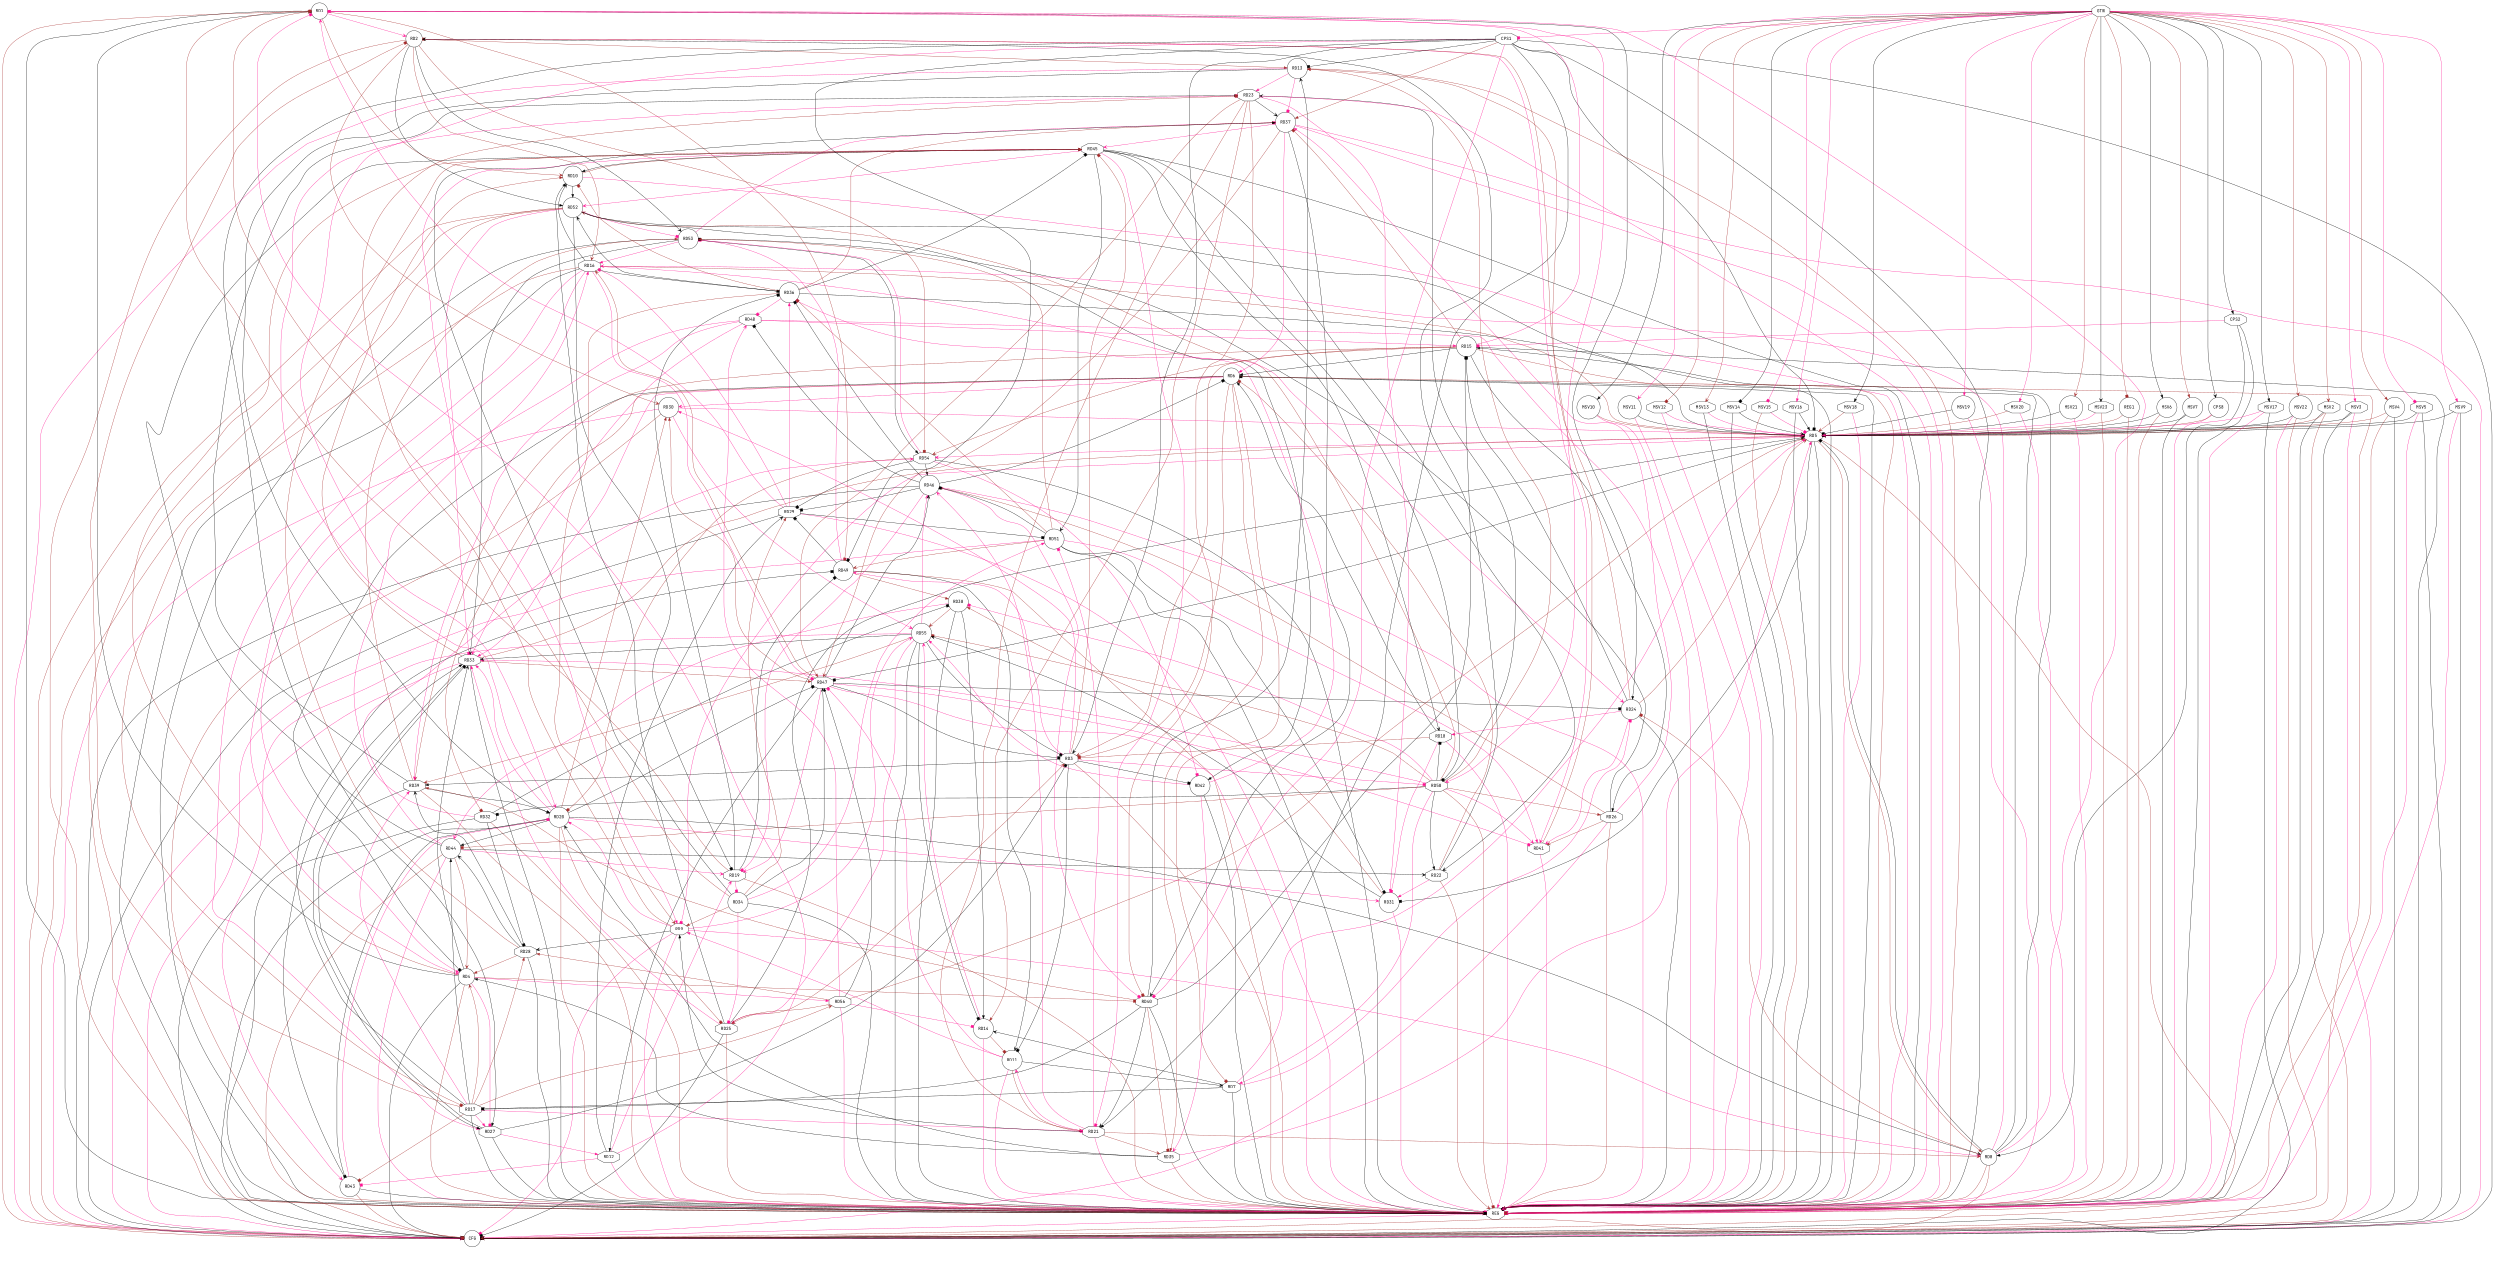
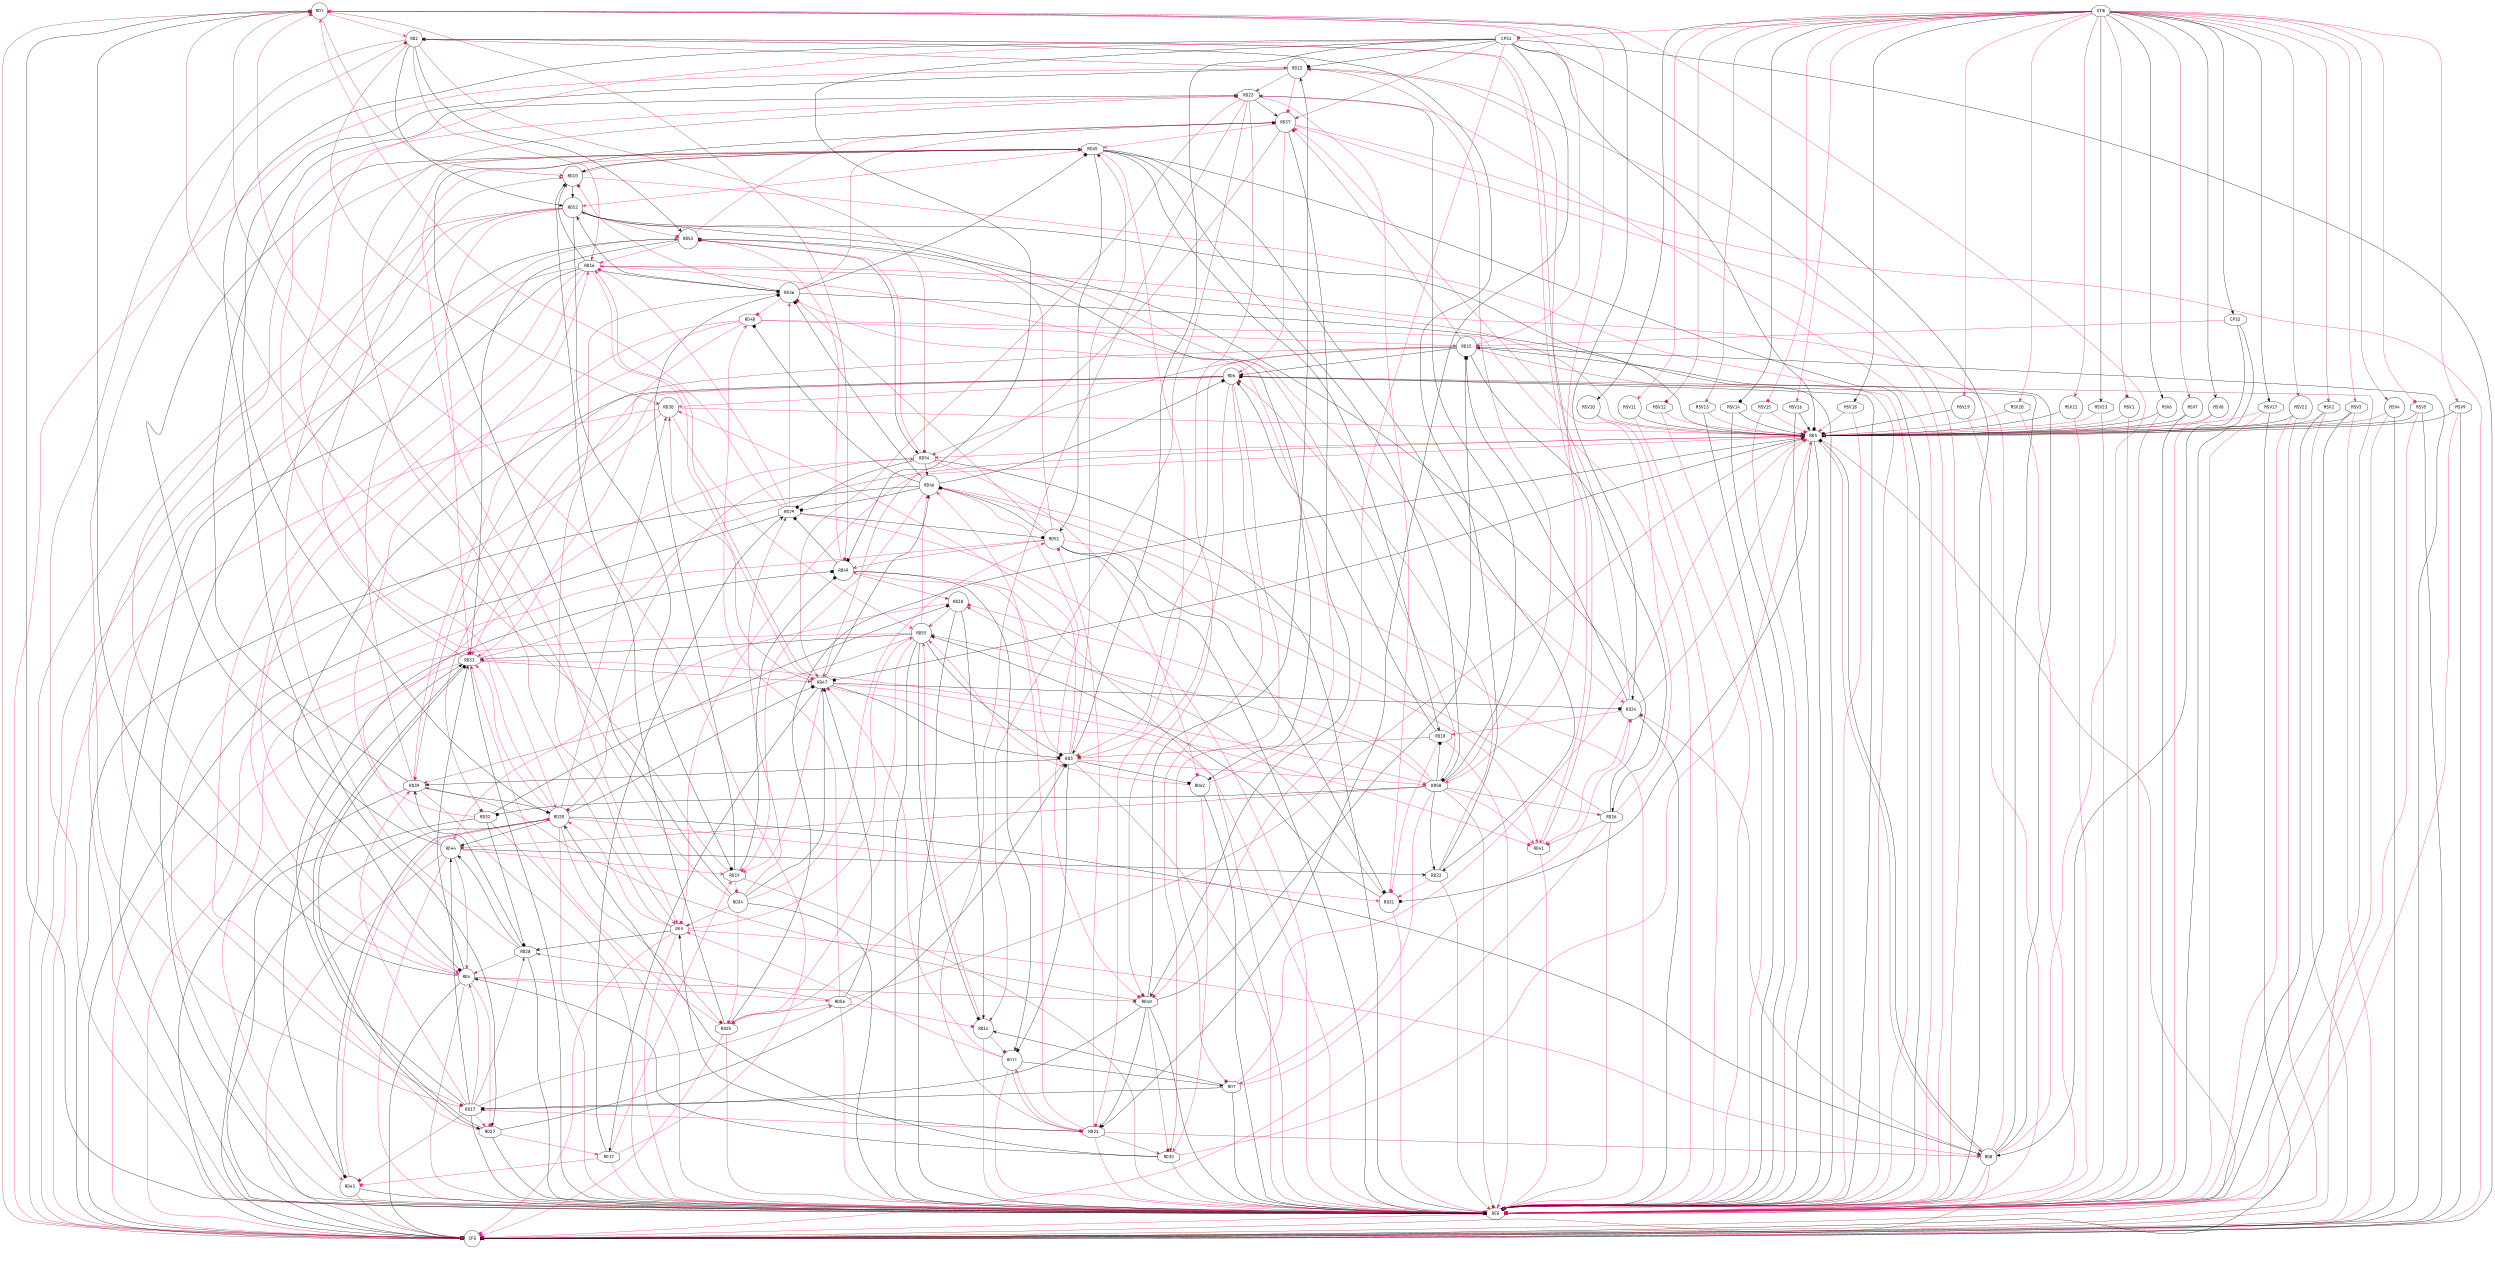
(1274, 82) -> (1274, 82)
(517, 149) -> (517, 149)
(2129, 407) -> (2129, 407)
(2219, 407) -> (2219, 407)
(626, 1162) -> (626, 1162)
